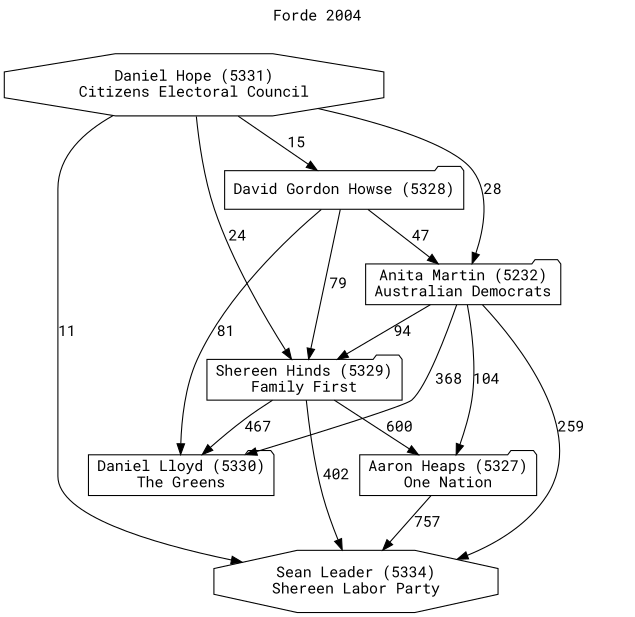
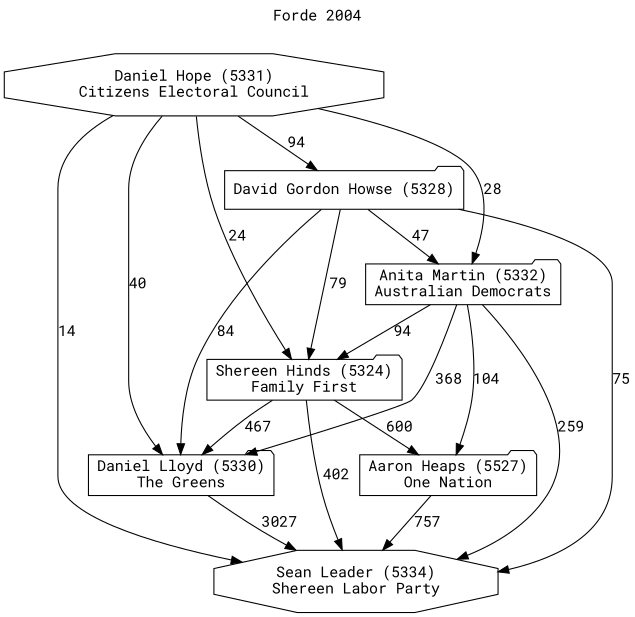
(296, 143) -> (296, 143)
none -> (129, 280)
(463, 284) -> (463, 284)
(67, 332) -> (67, 332)
(226, 332) -> (226, 332)
none -> (612, 366)
(305, 380) -> (305, 380)
(448, 475) -> (448, 475)
none -> (247, 522)
